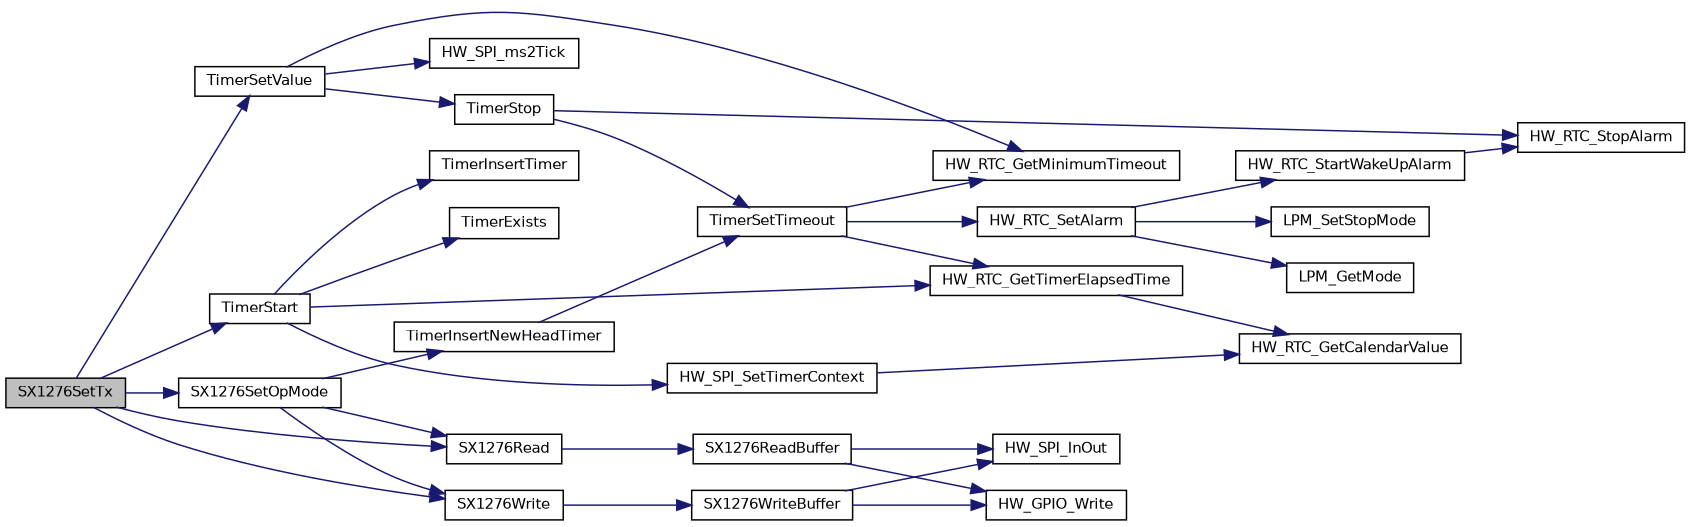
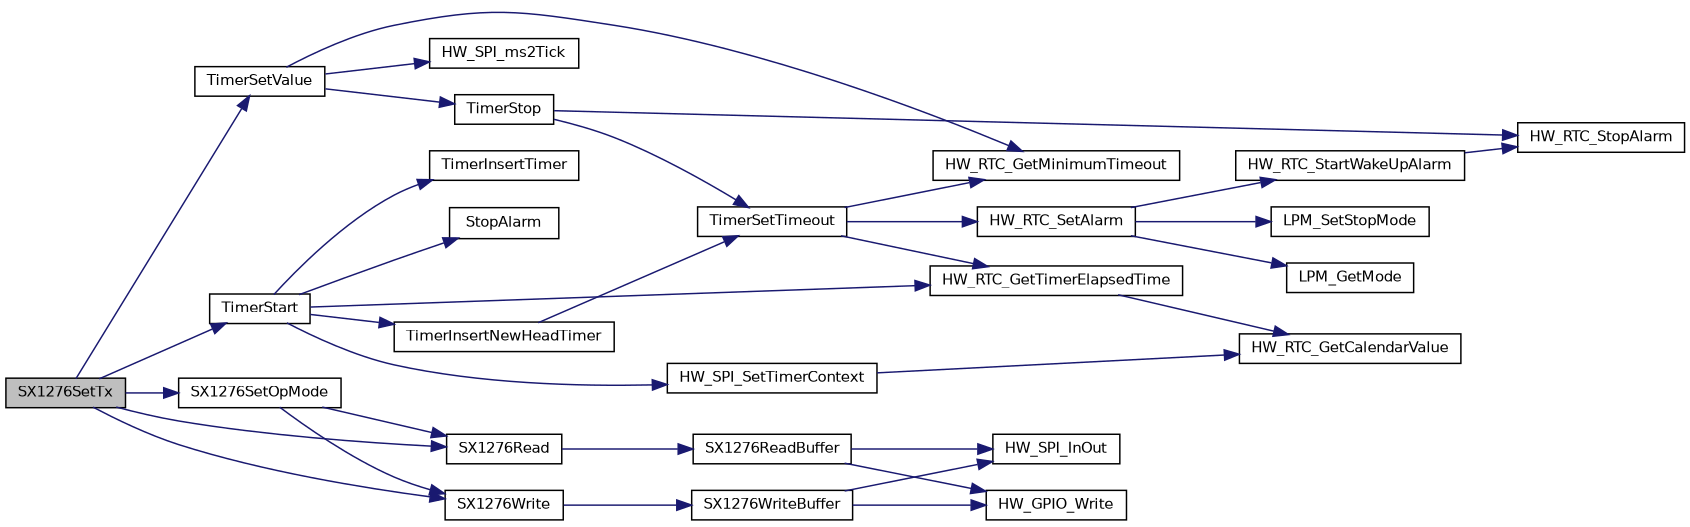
(504, 223) -> (504, 223)
(370, 368) -> (345, 318)
